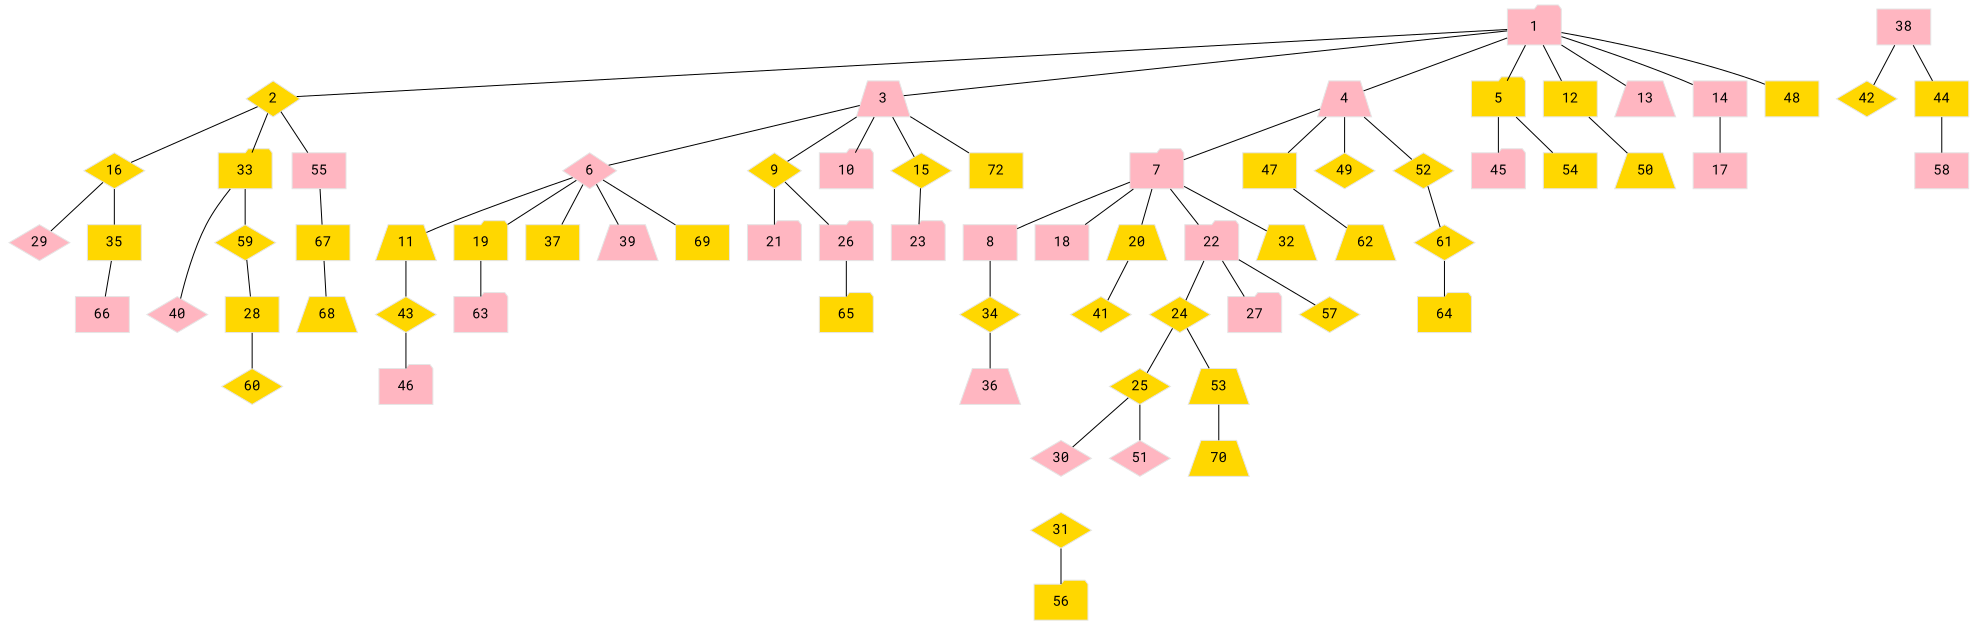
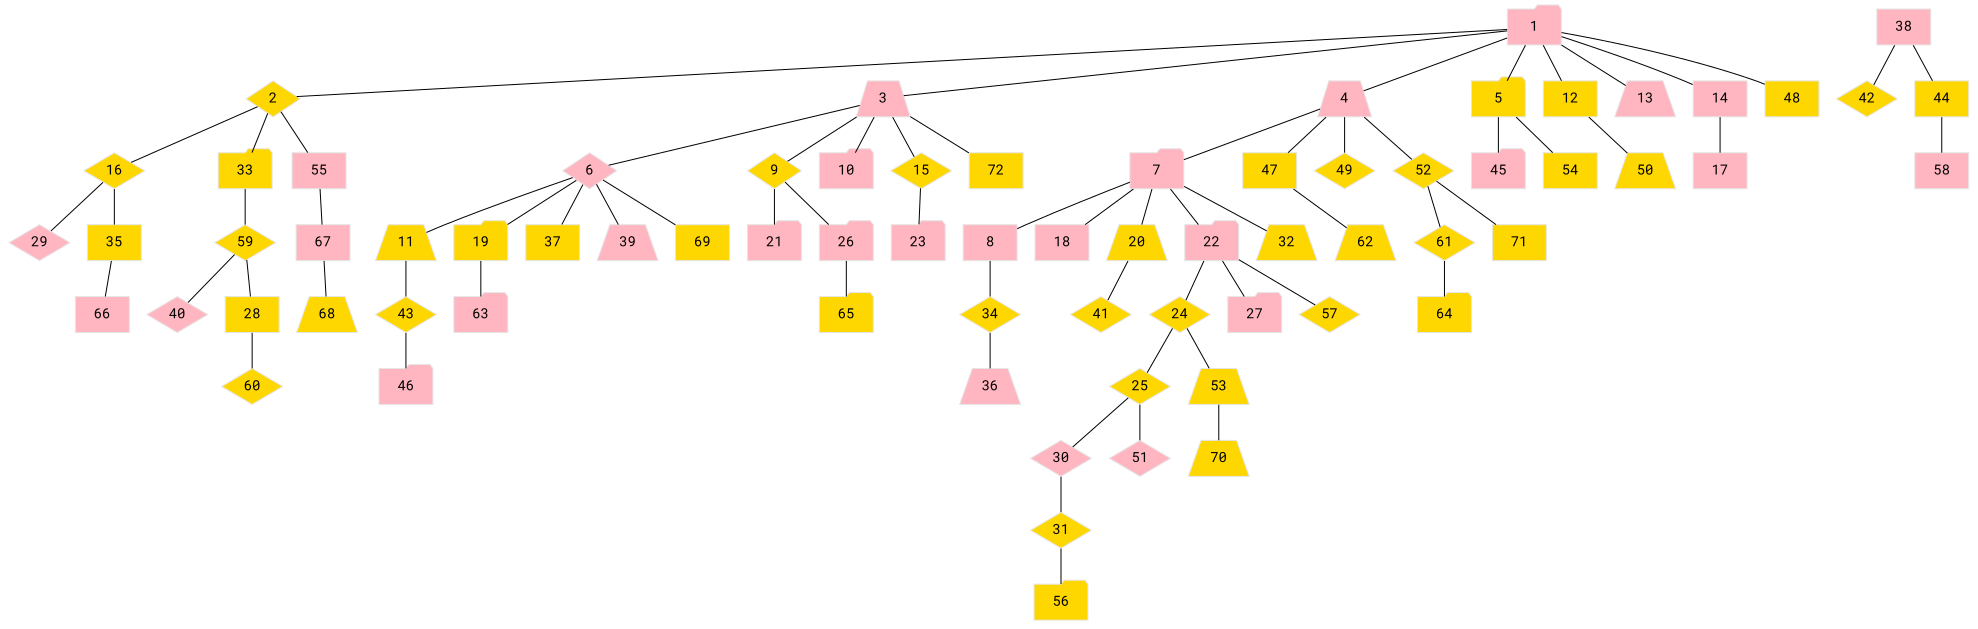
(199, 241) -> (211, 279)
(323, 243) -> (323, 243)
none -> (1519, 243)
none -> (1061, 494)
